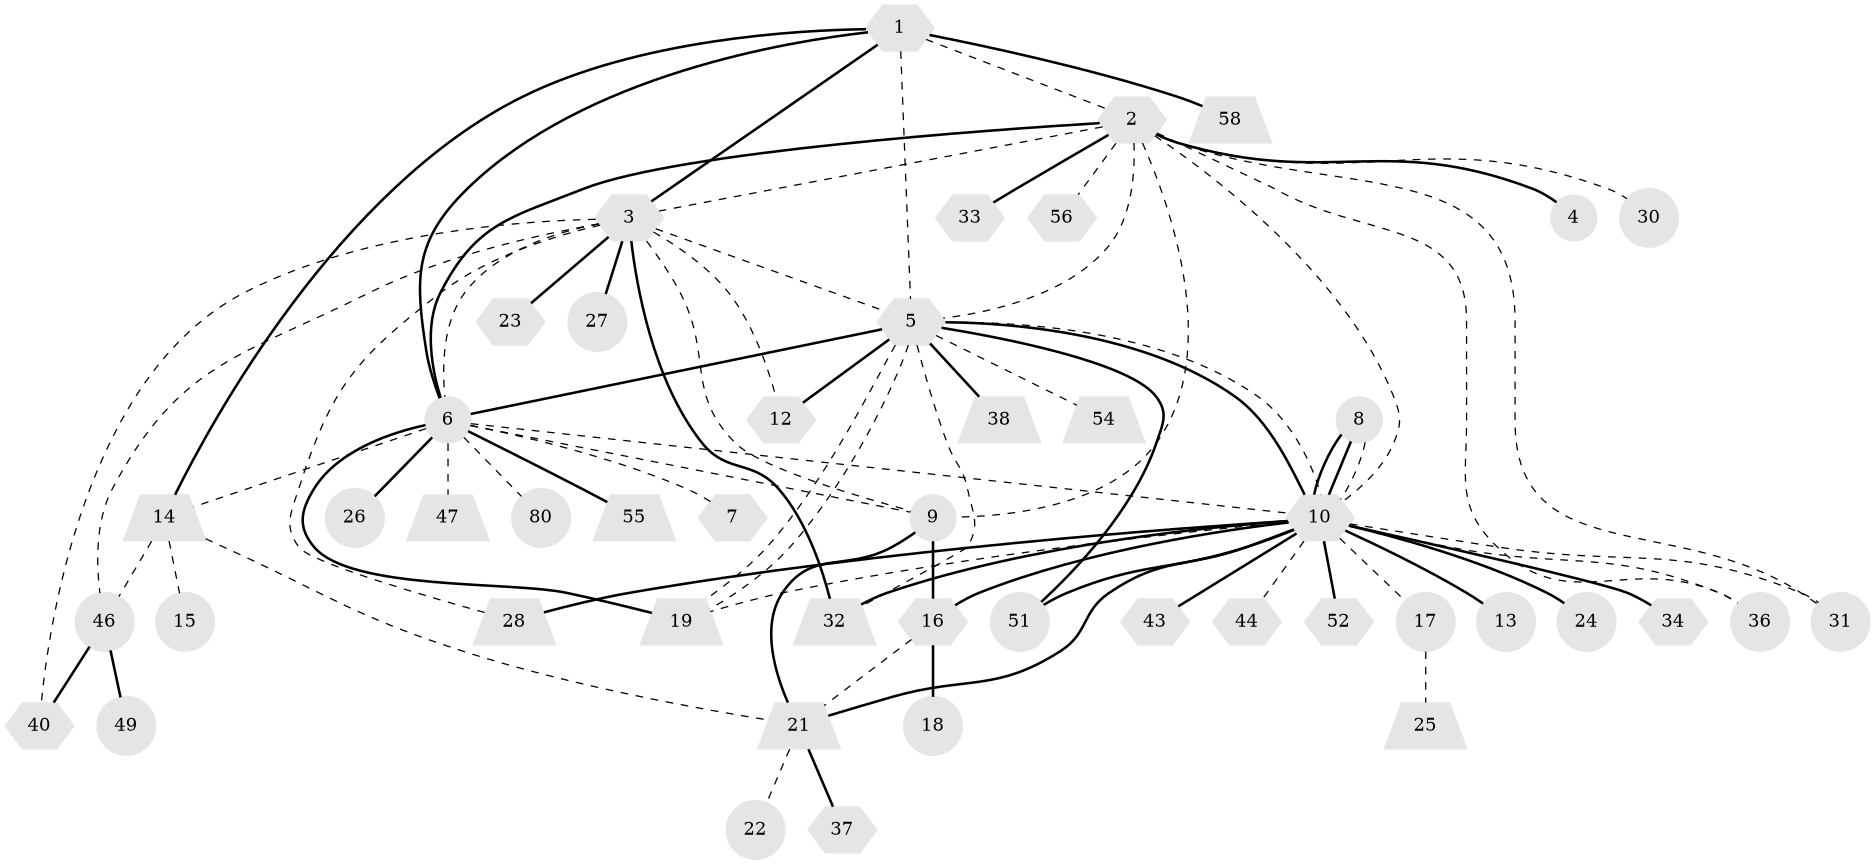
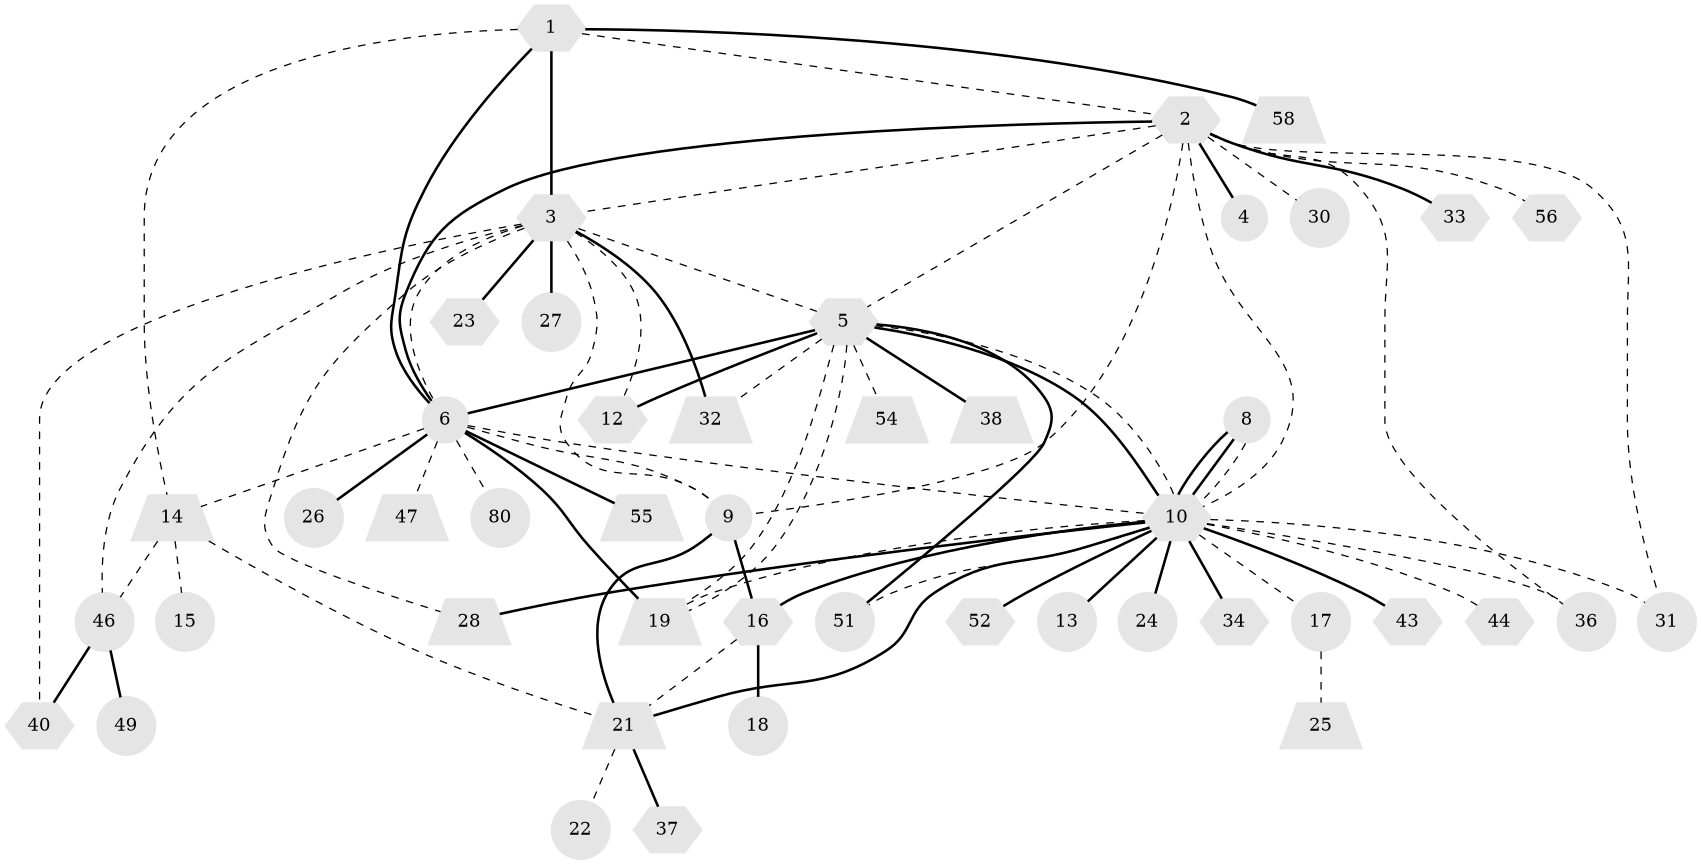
(445, 146) -> (176, 136)
(906, 175) -> none
(733, 518) -> none
(975, 568) -> none
(1123, 574) -> (950, 574)
